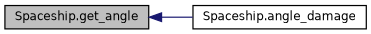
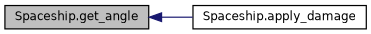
(280, 17) -> (280, 17)
